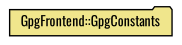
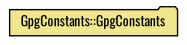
(91, 23) -> (94, 23)
